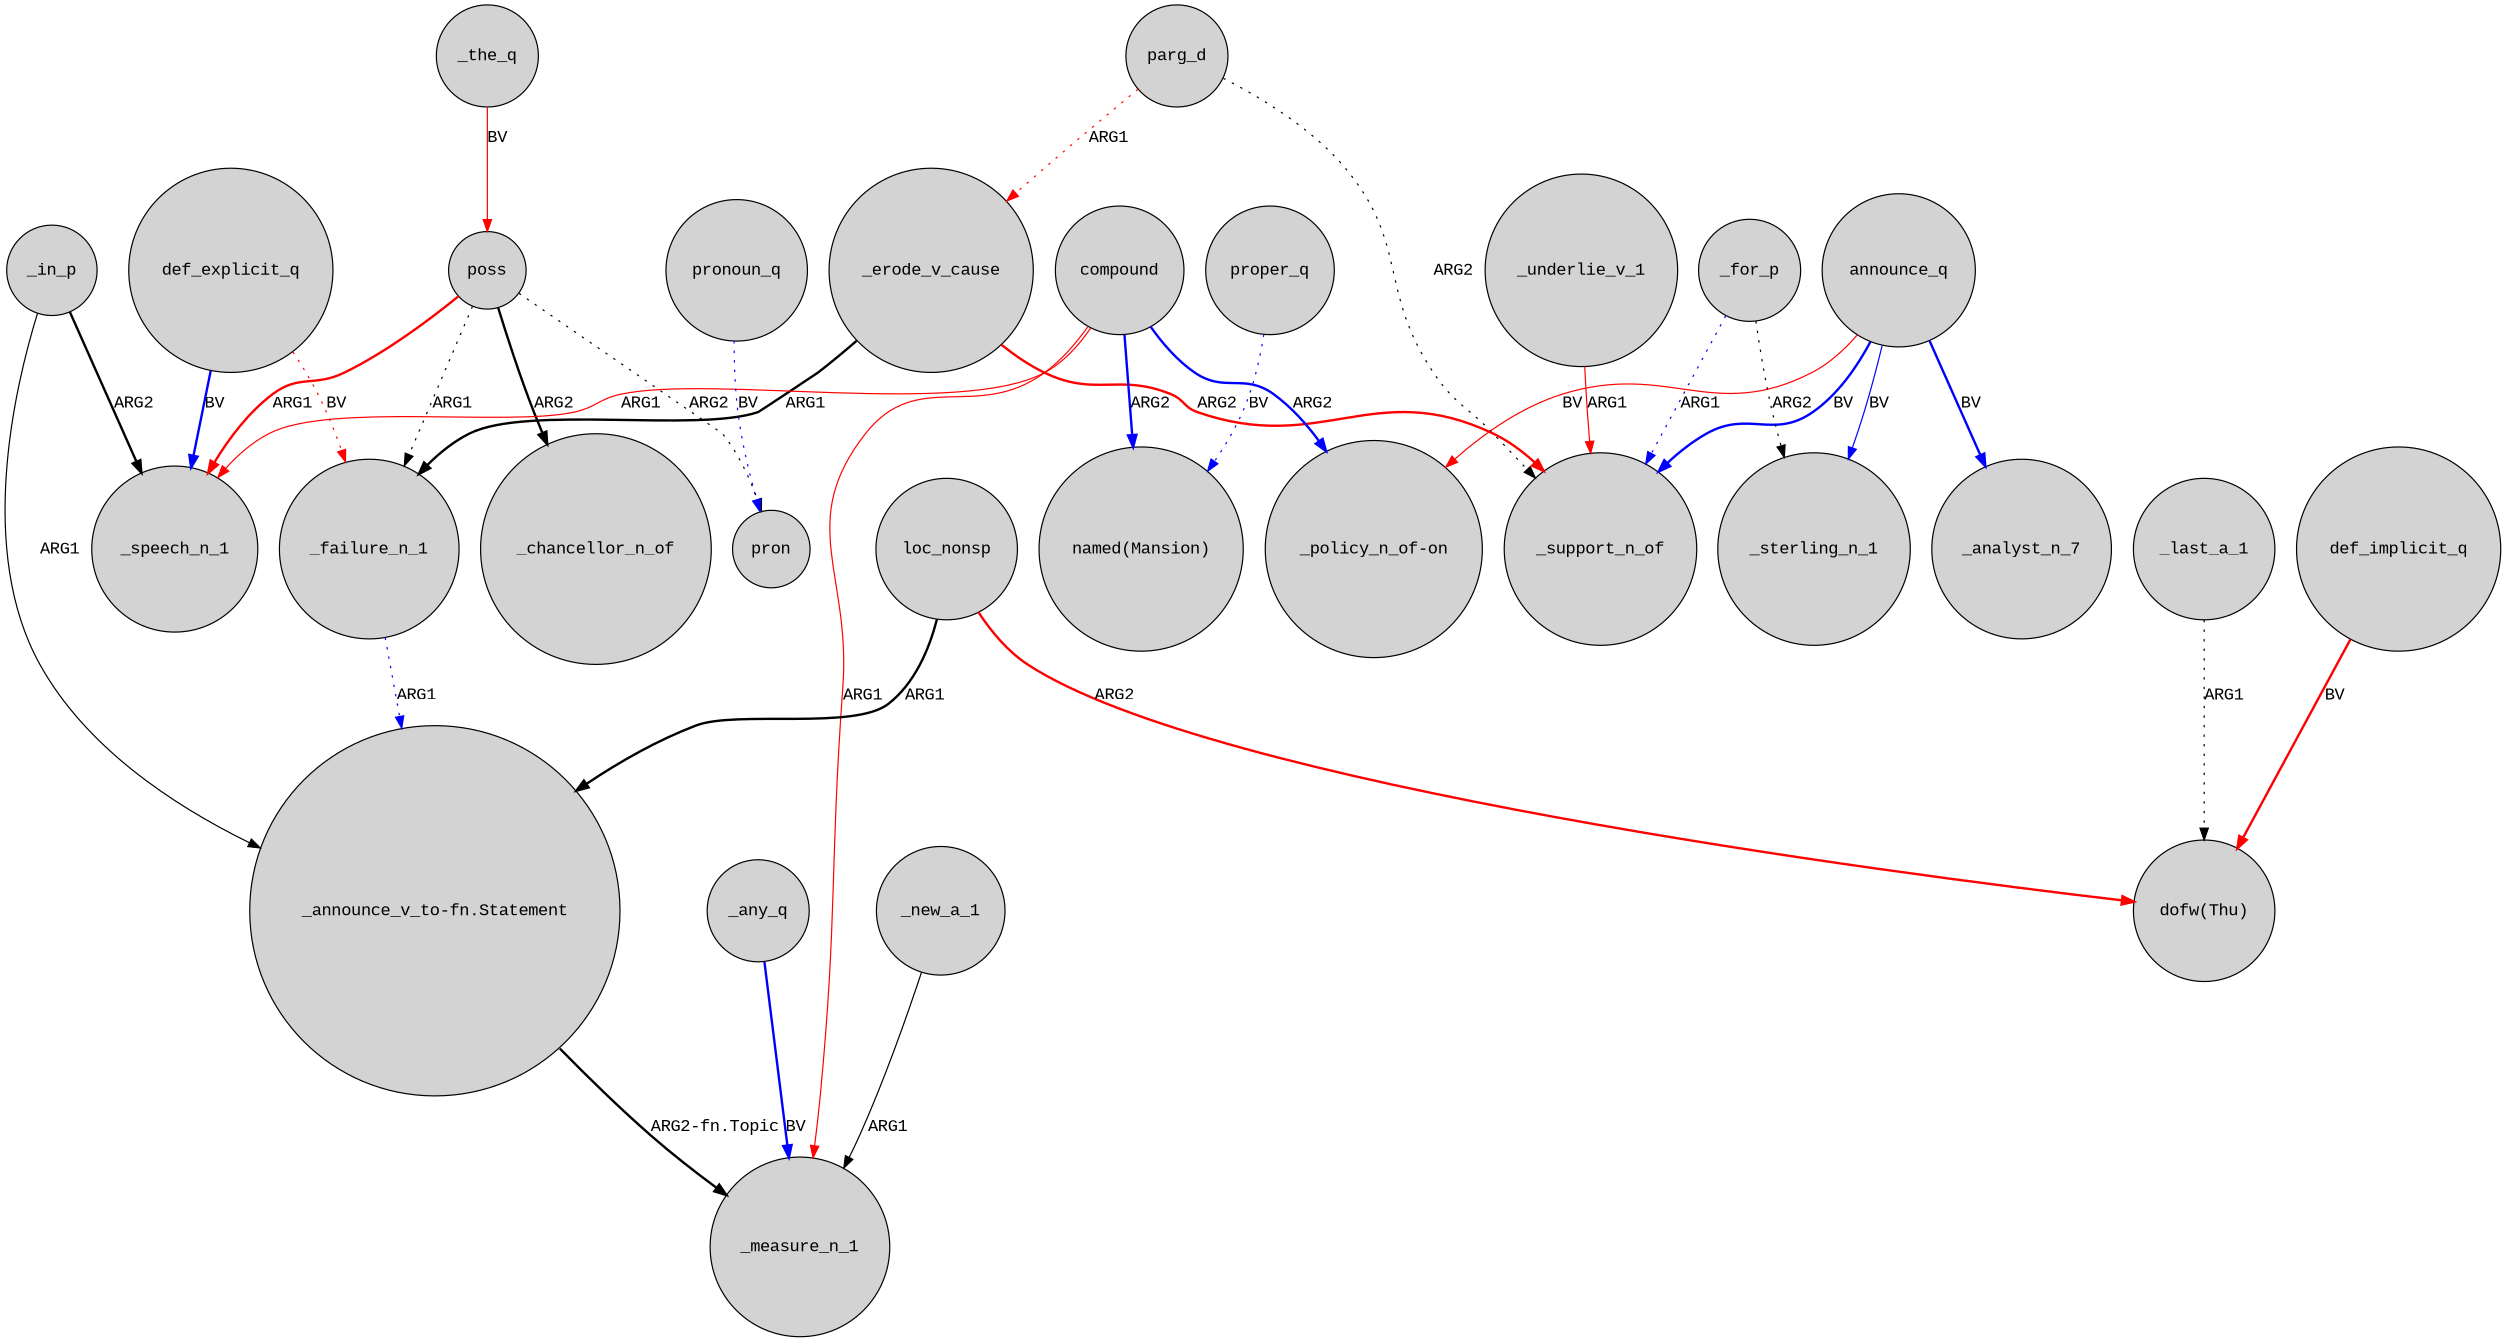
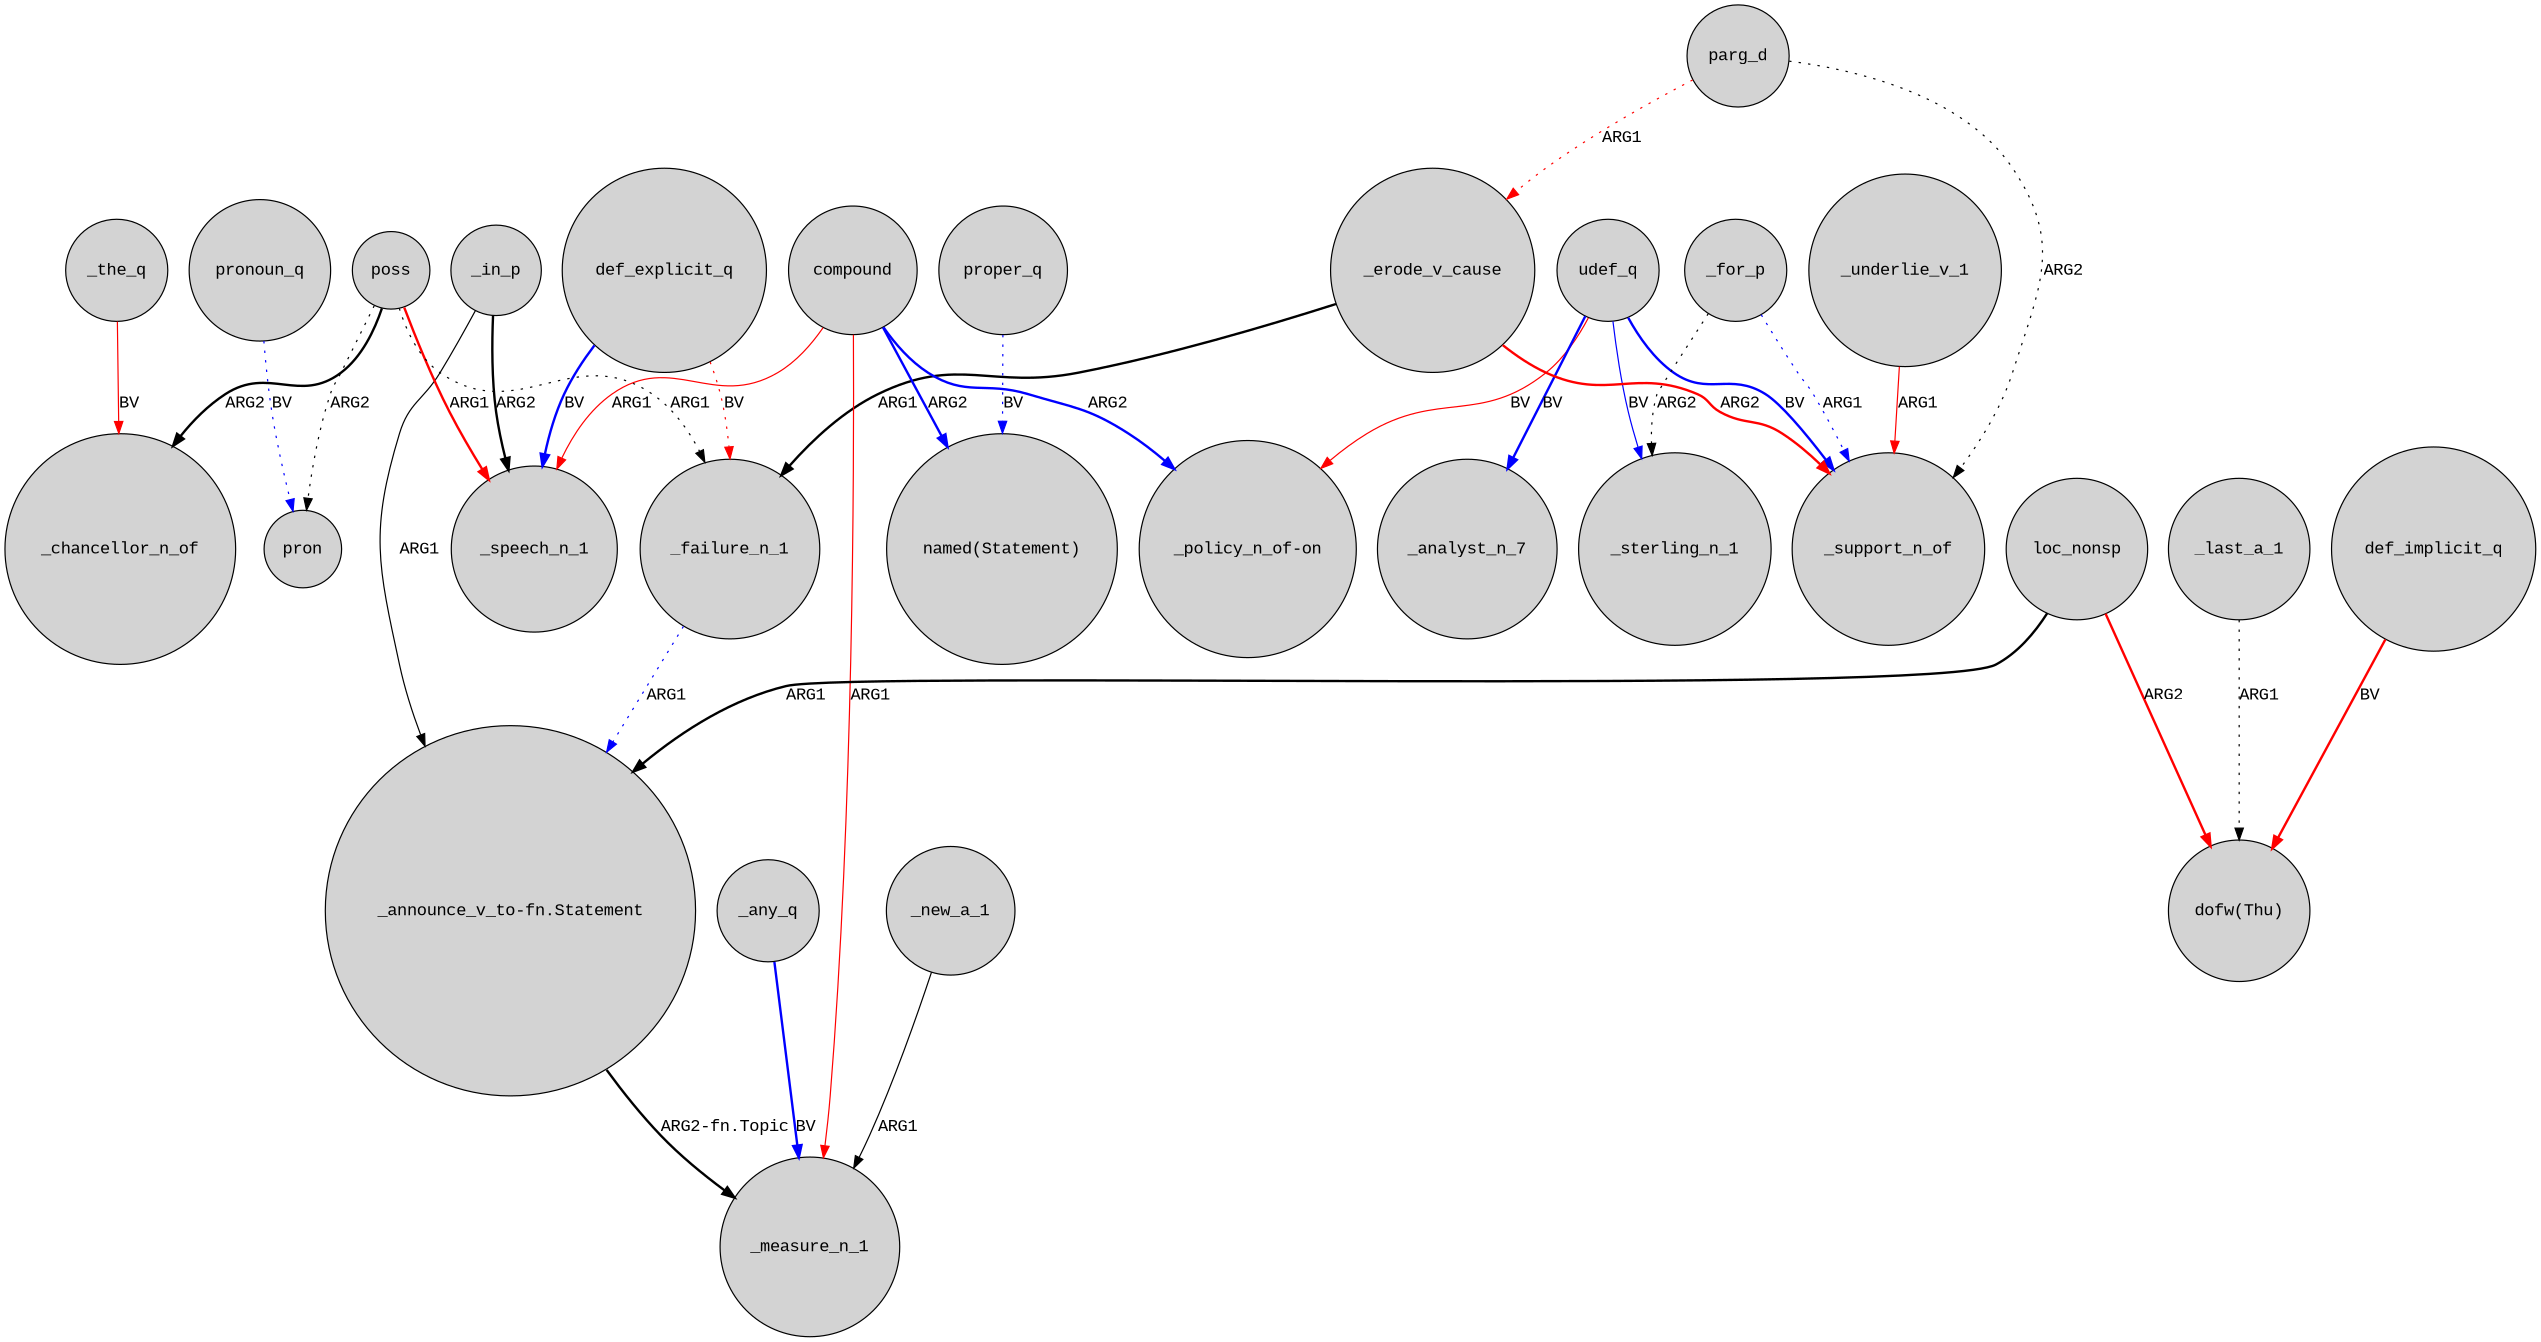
(487, 163) -> (118, 371)
(1899, 270) -> (1608, 270)
(1141, 549) -> (1002, 549)
